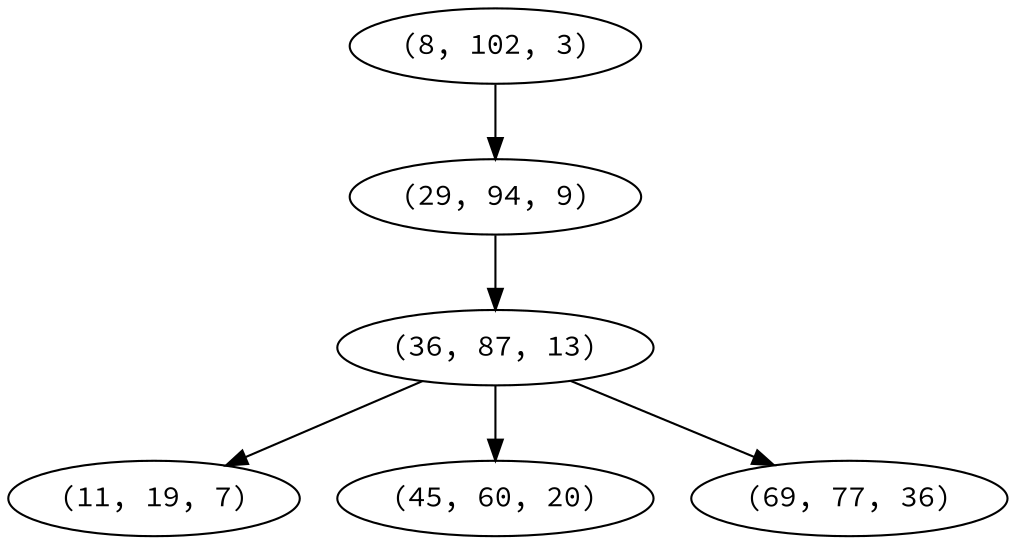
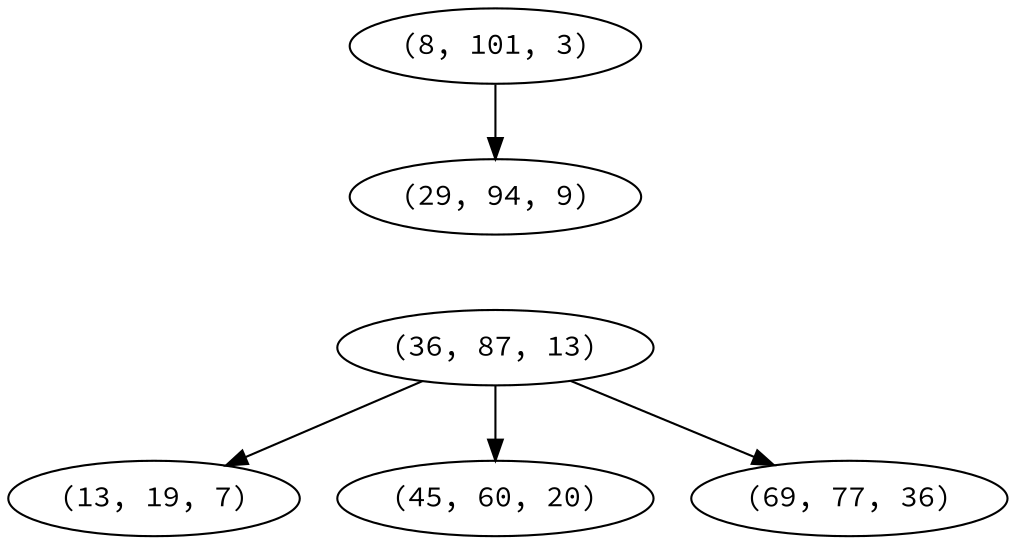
(495, 46) -> (495, 46)
(495, 262) -> none
(154, 498) -> (154, 498)
